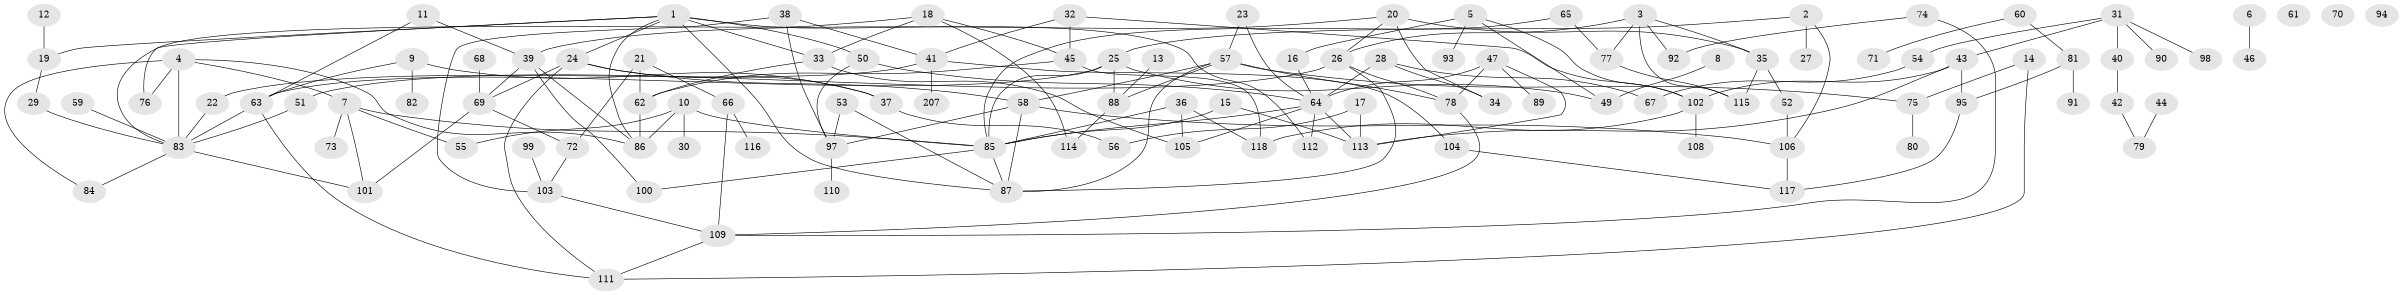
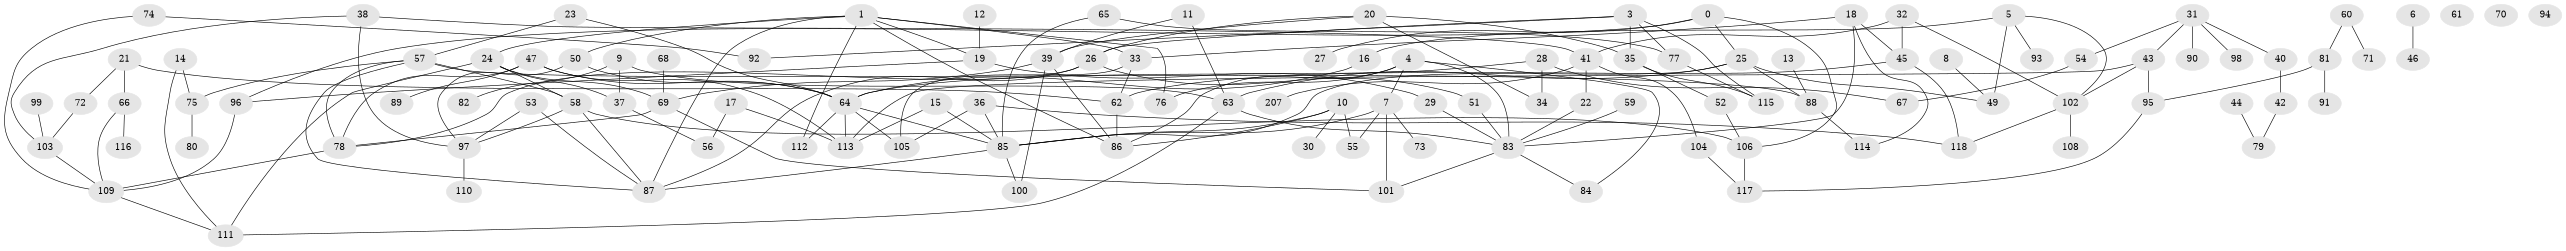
(1806, 15) -> (1708, 15)
none -> (236, 104)
(523, 124) -> (533, 127)
